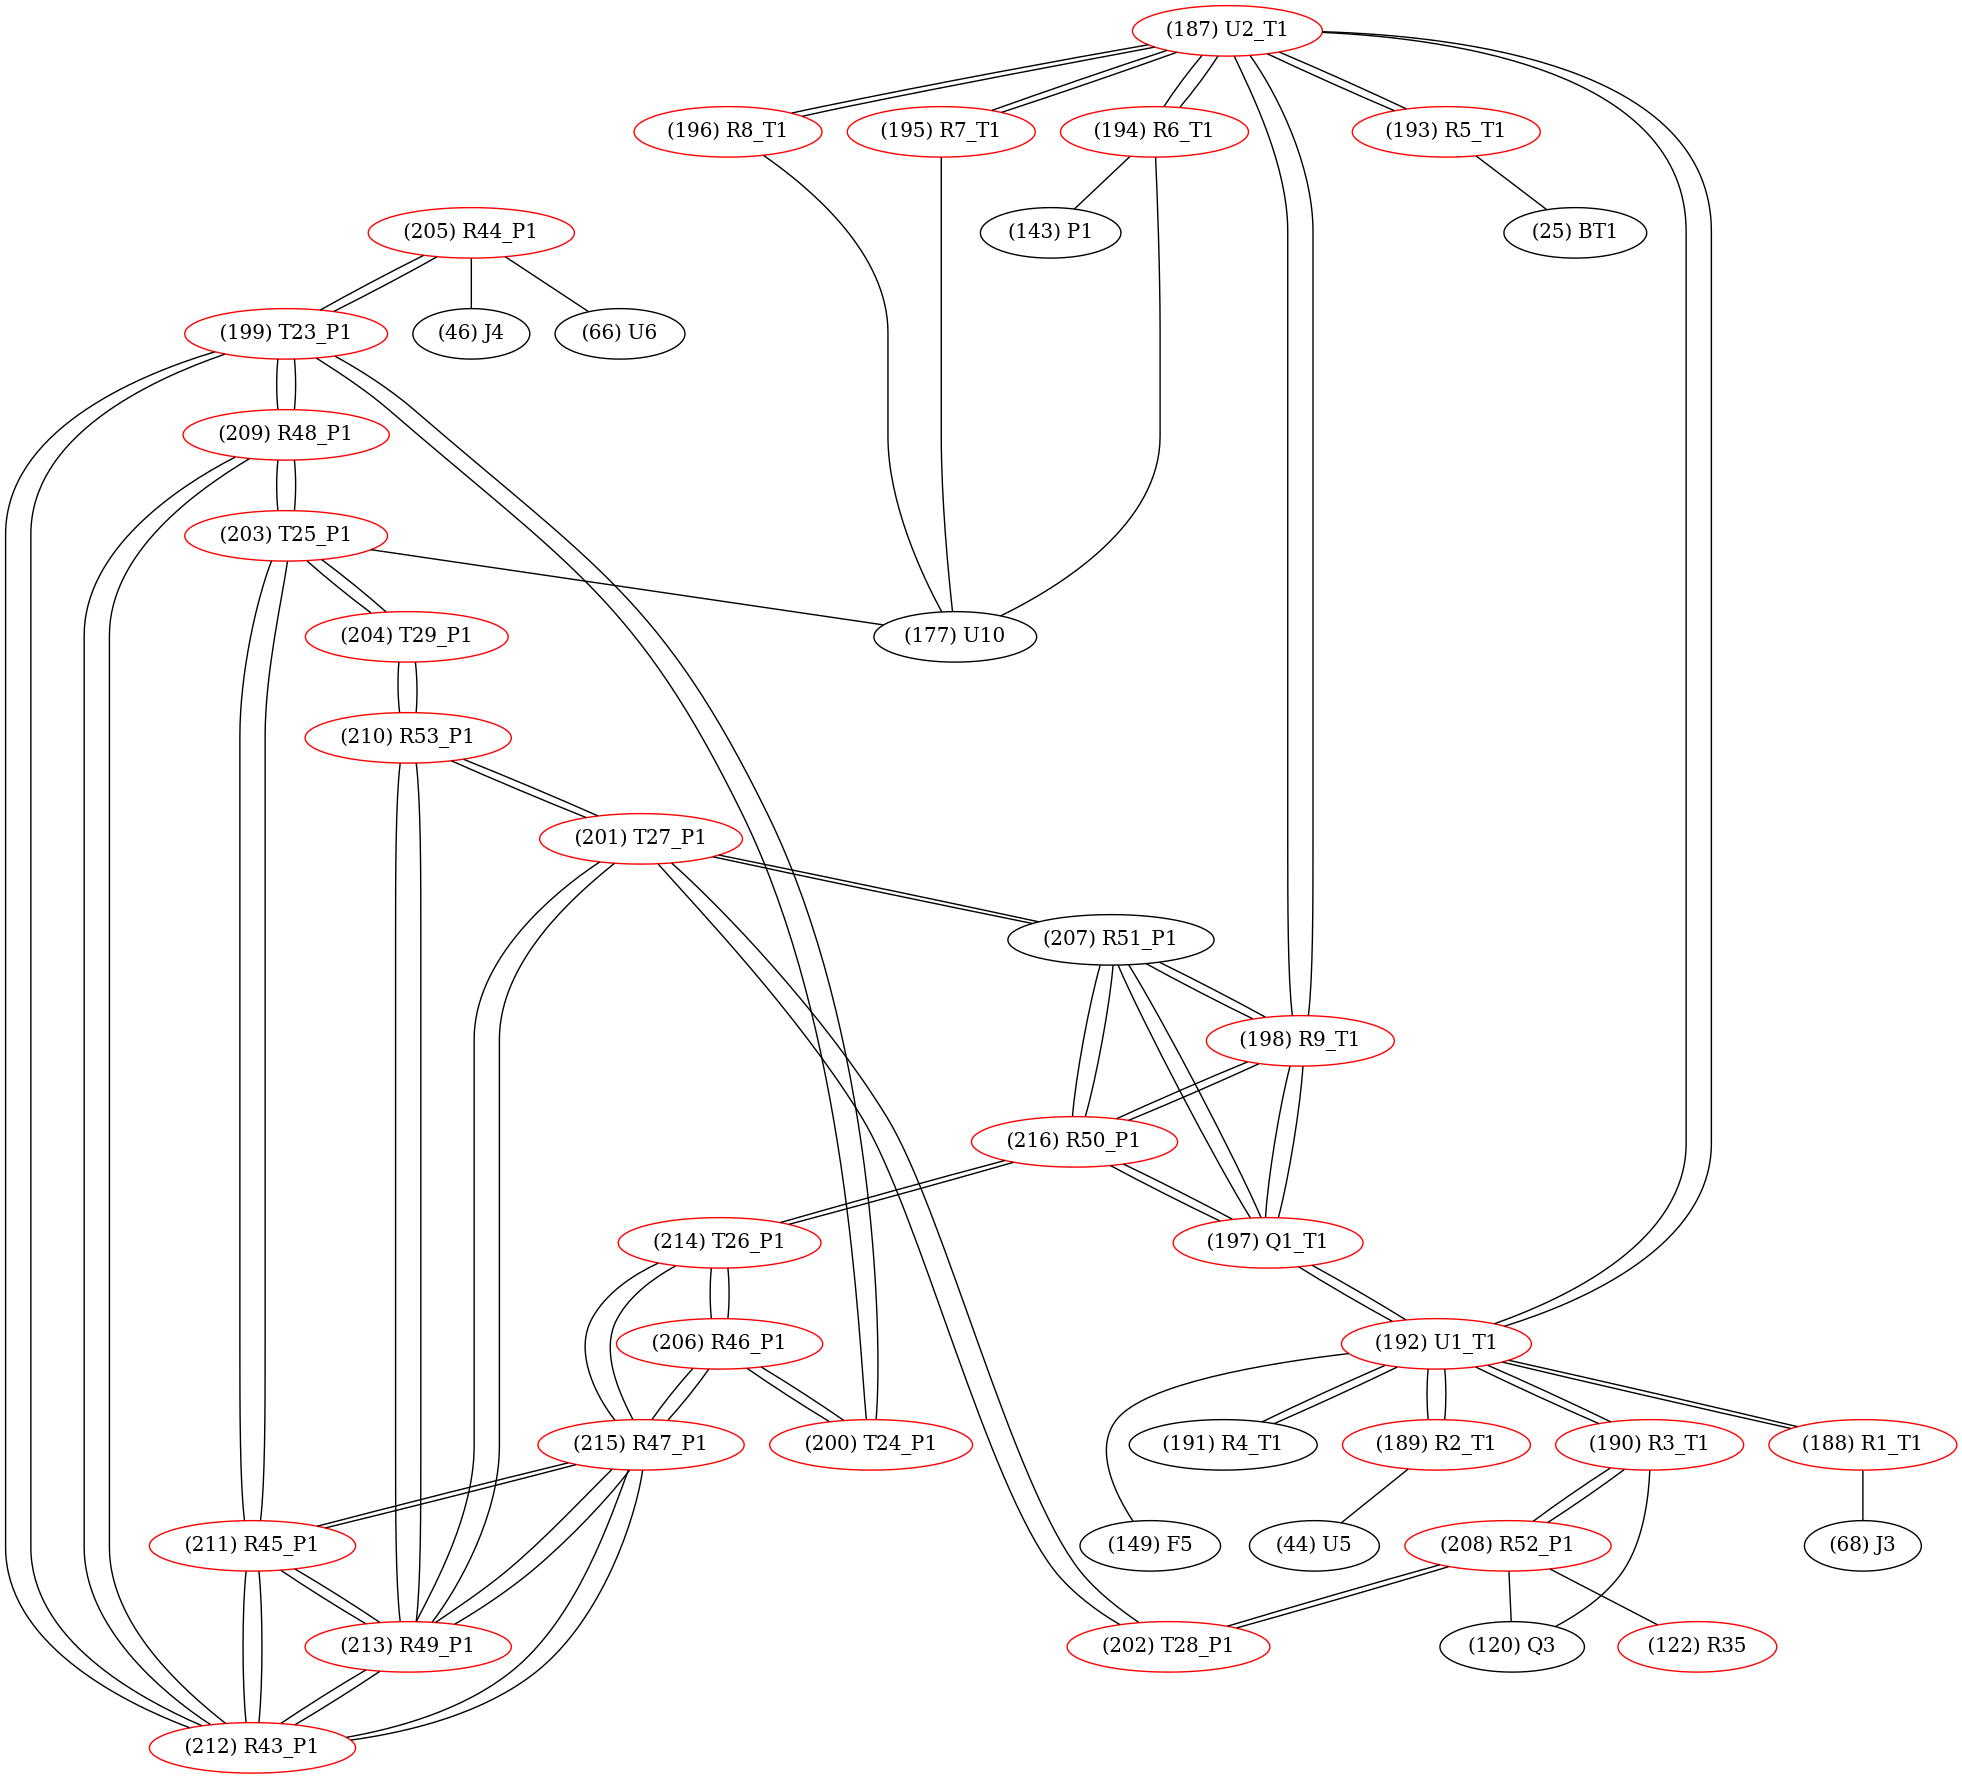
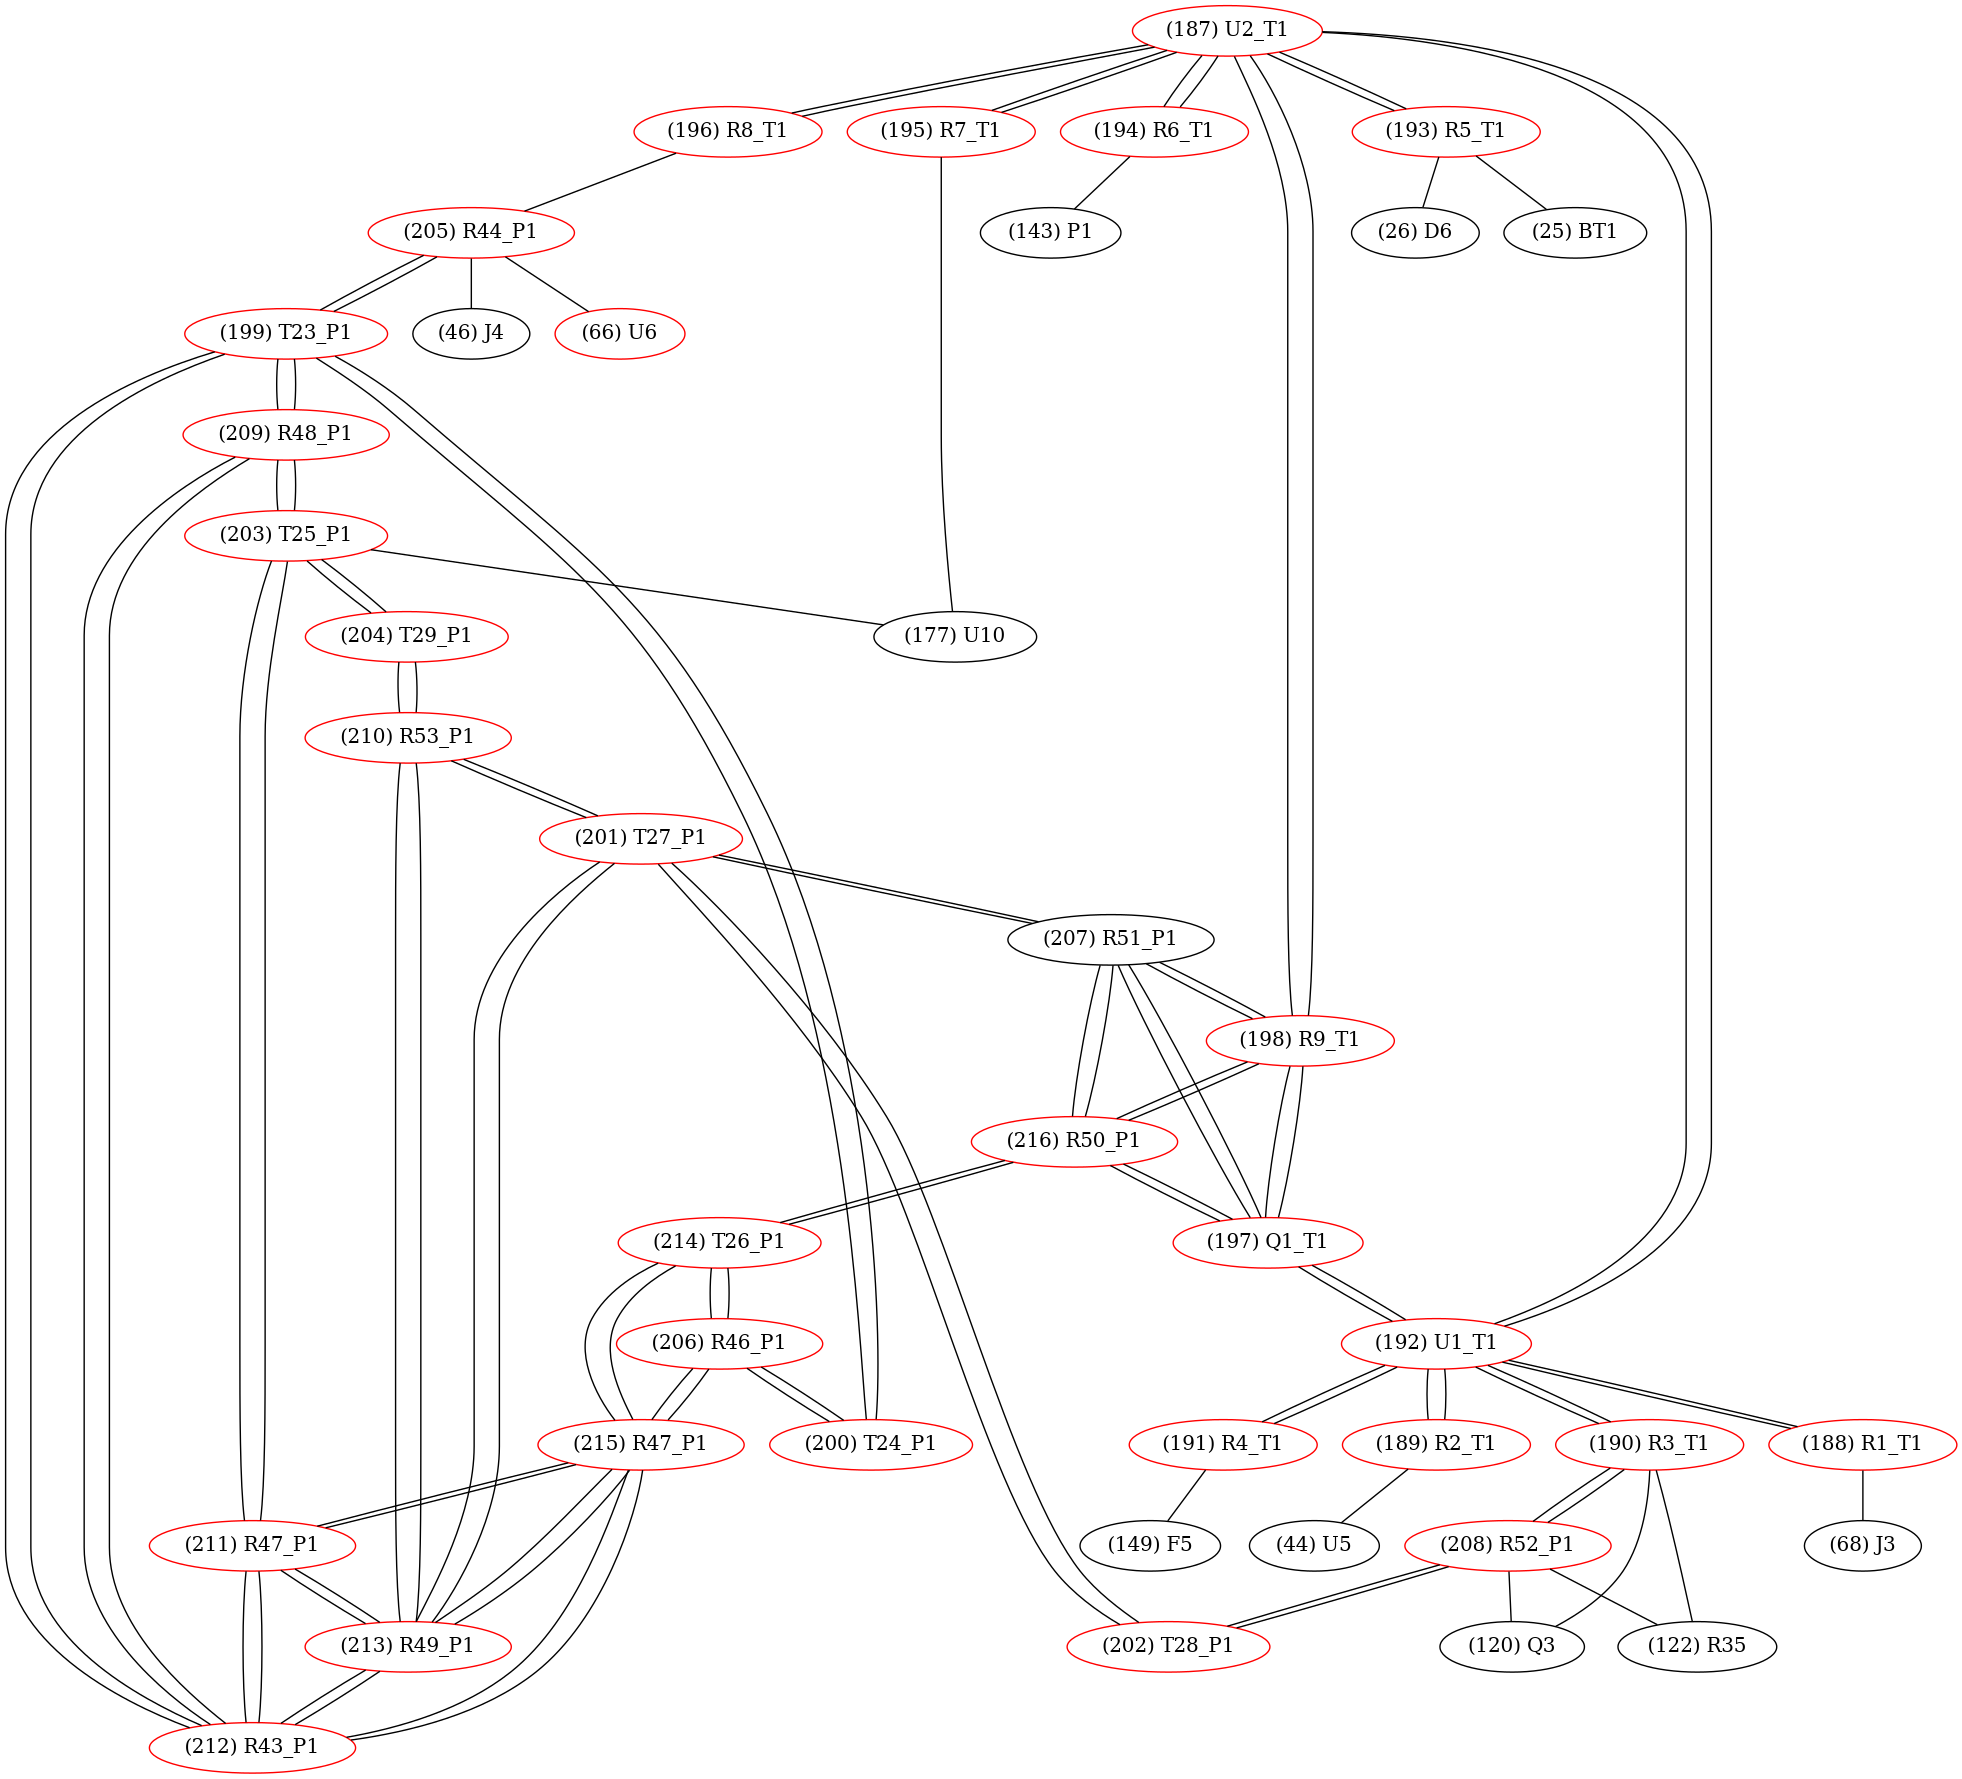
none -> (1415, 233)
(620, 334) -> (620, 334)
(888, 365) -> (600, 182)
(1160, 423) -> none
(1175, 1387) -> (1187, 1495)
(1223, 1445) -> (1223, 1445)
(252, 1546) -> (252, 1546)
none -> (1675, 1546)
(1697, 1647) -> (1697, 1647)
